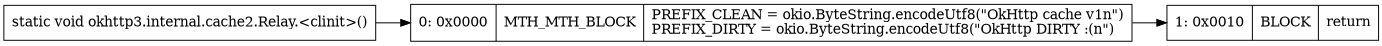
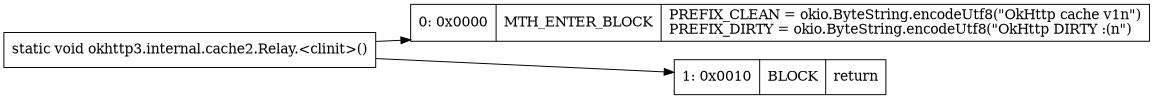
(570, 22) -> (579, 22)
(1144, 23) -> (520, 65)
